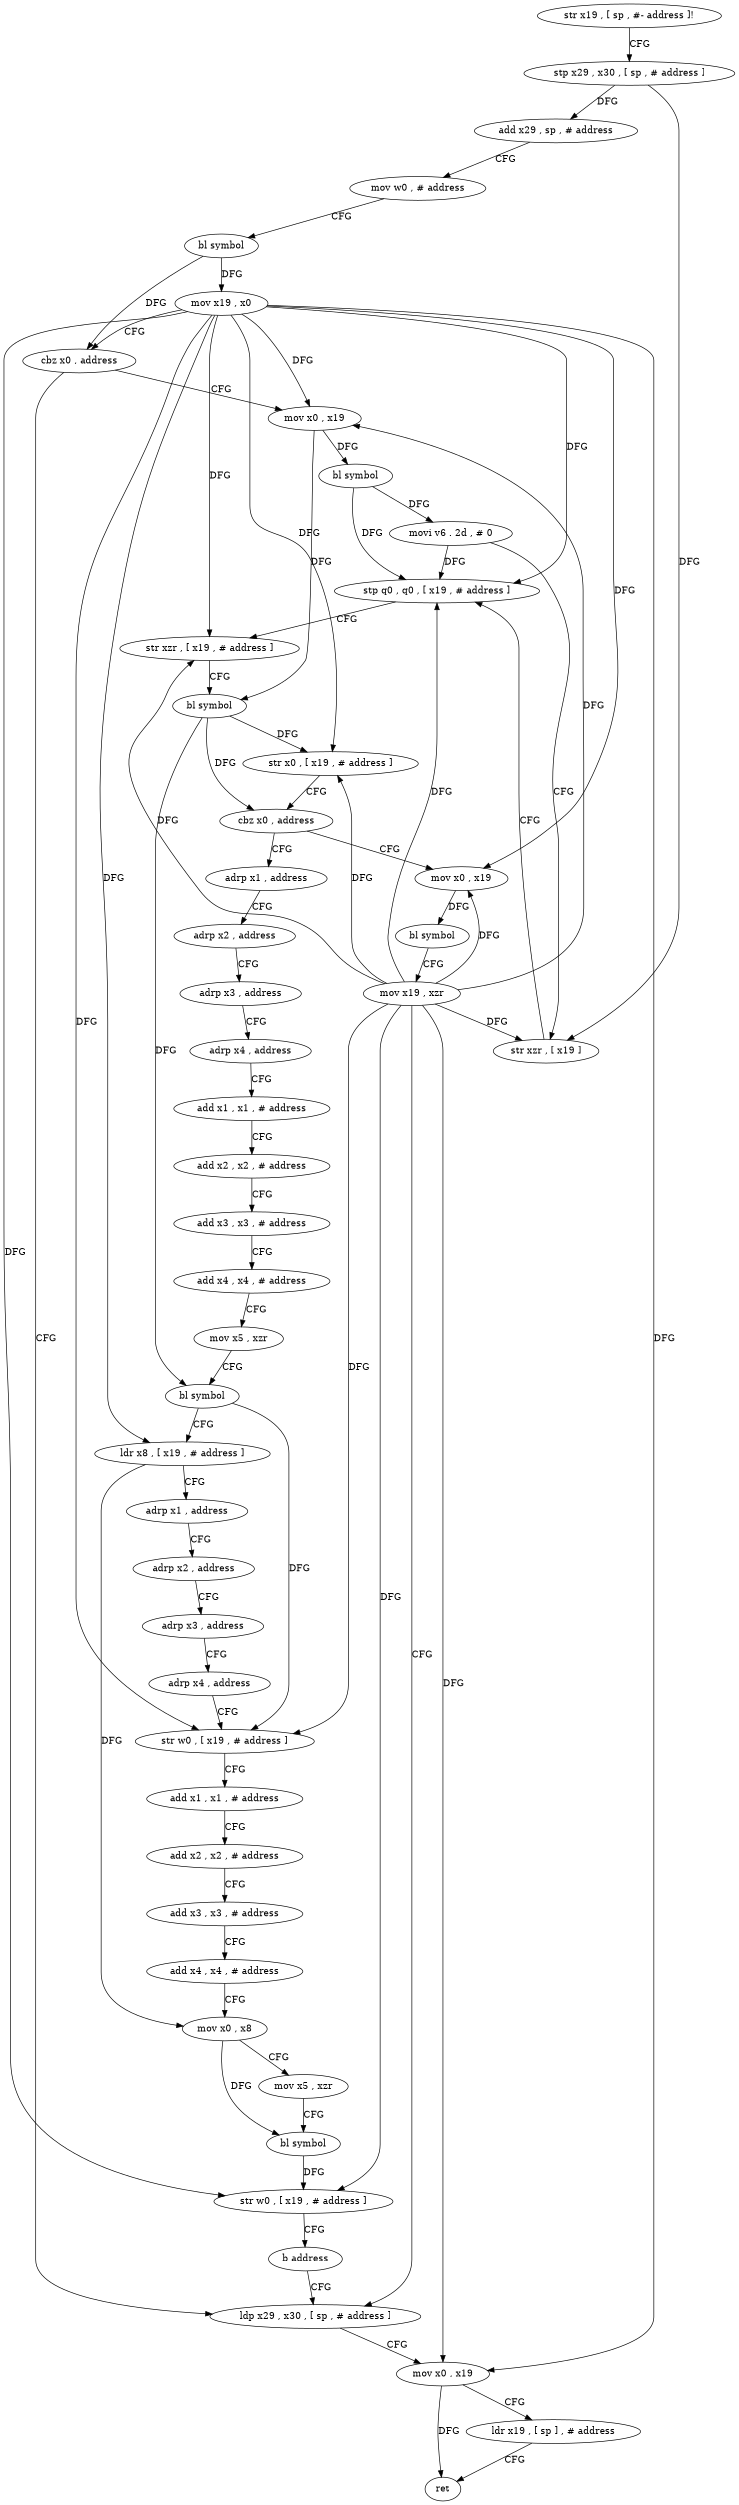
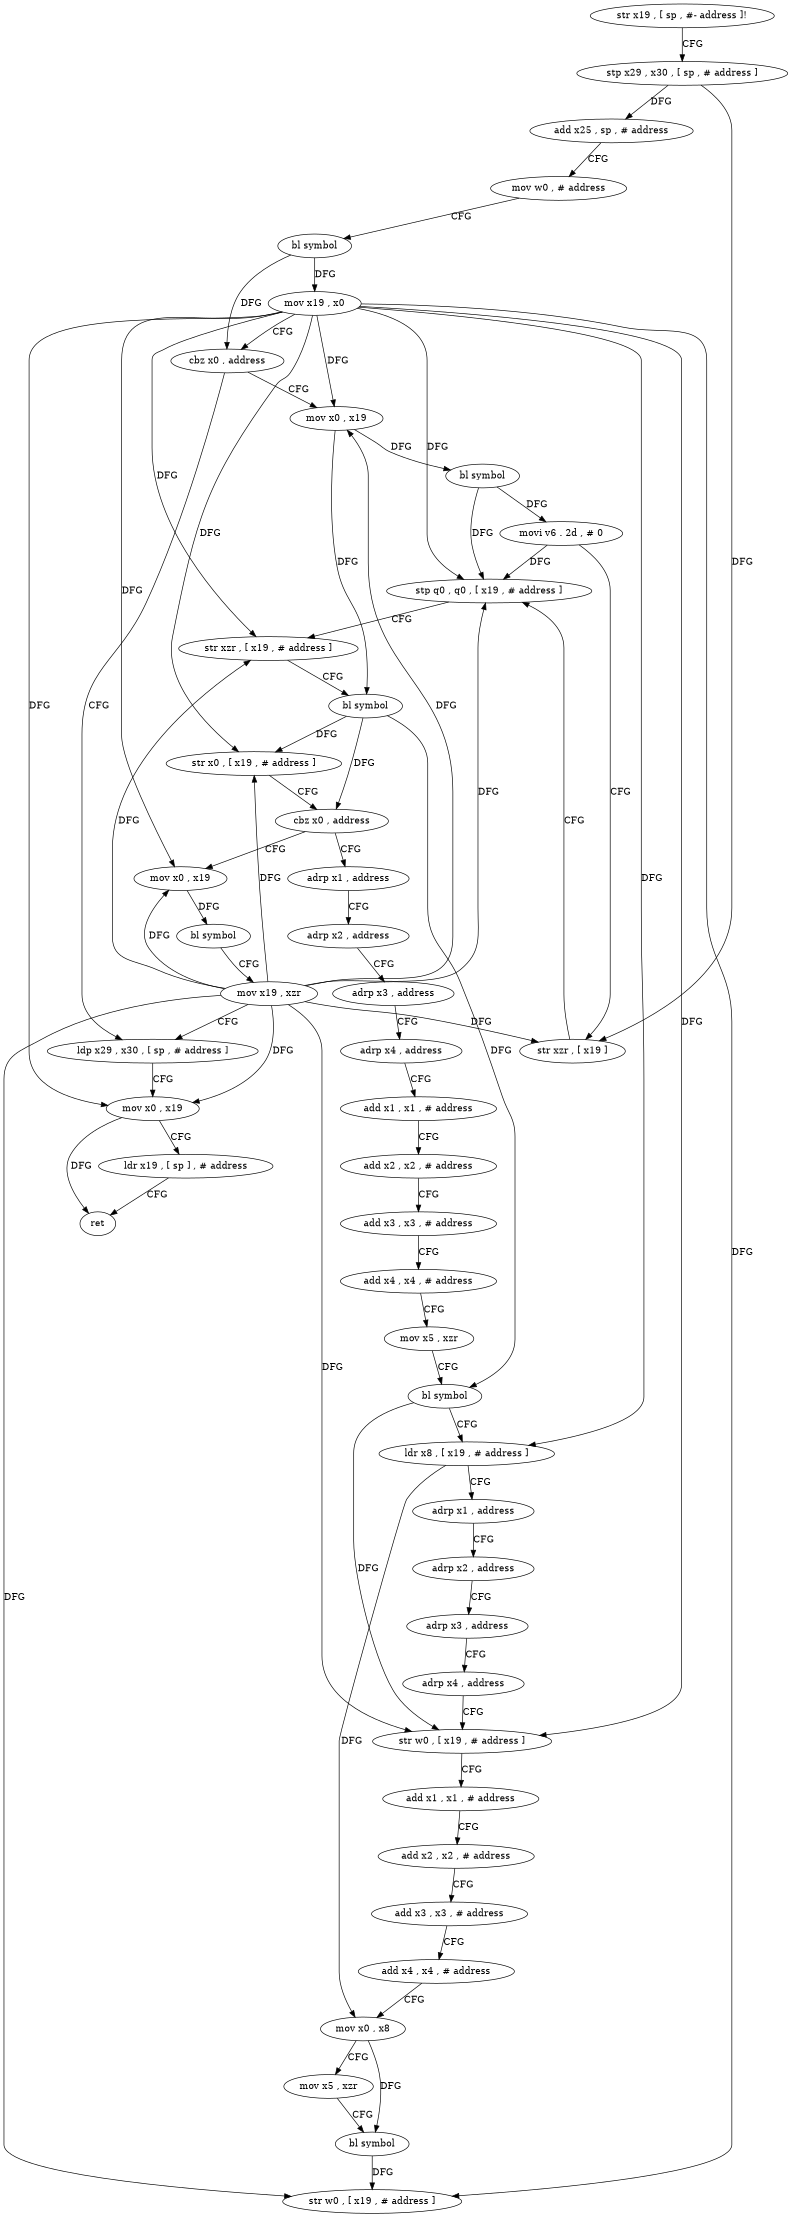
(556, 131) -> (612, 131)
(305, 2259) -> none
